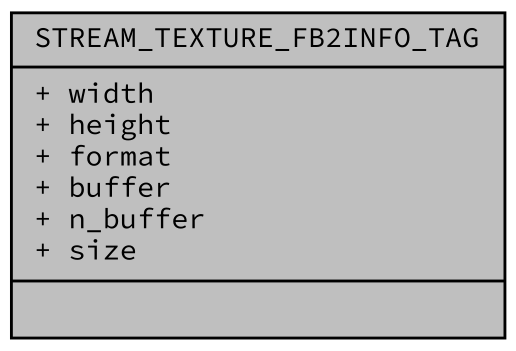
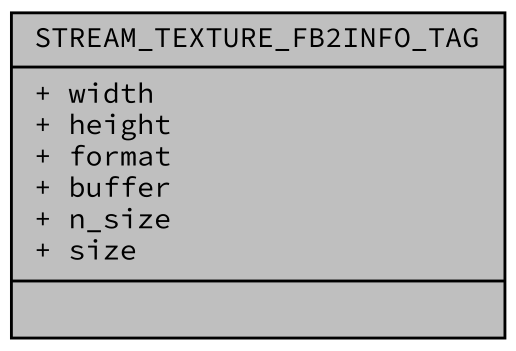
(121, 220) -> (104, 220)
